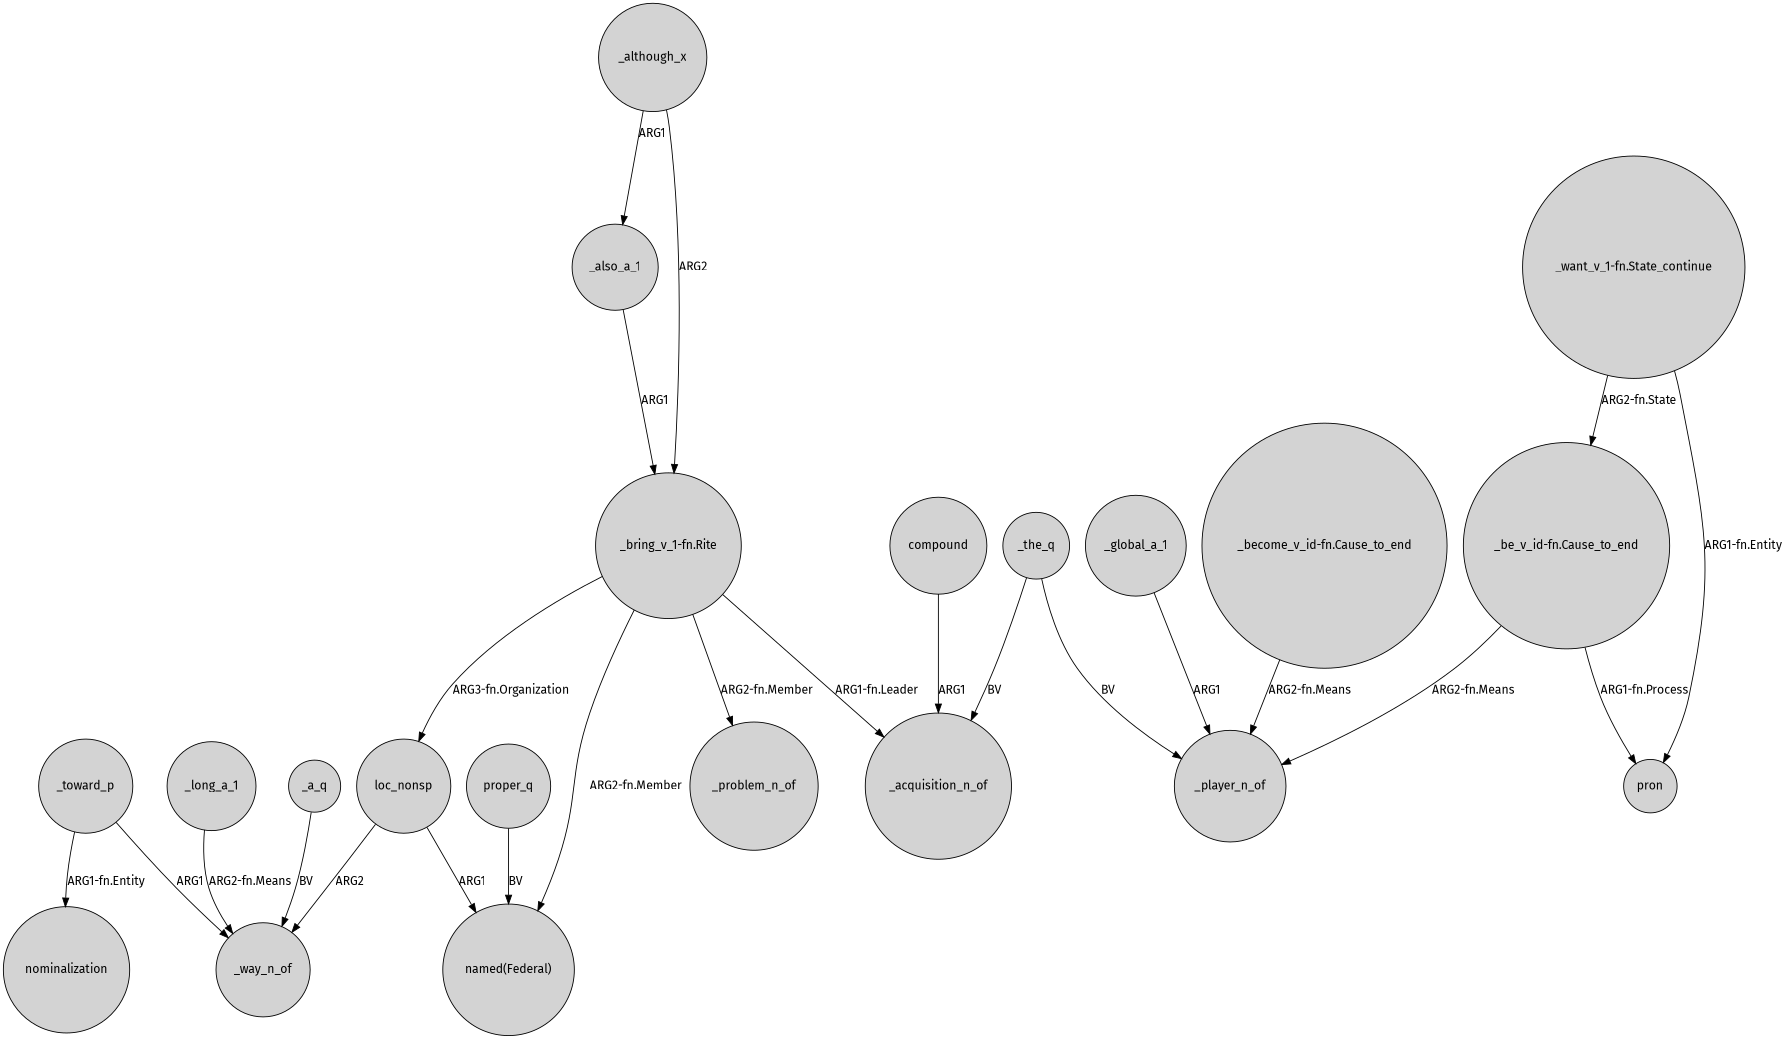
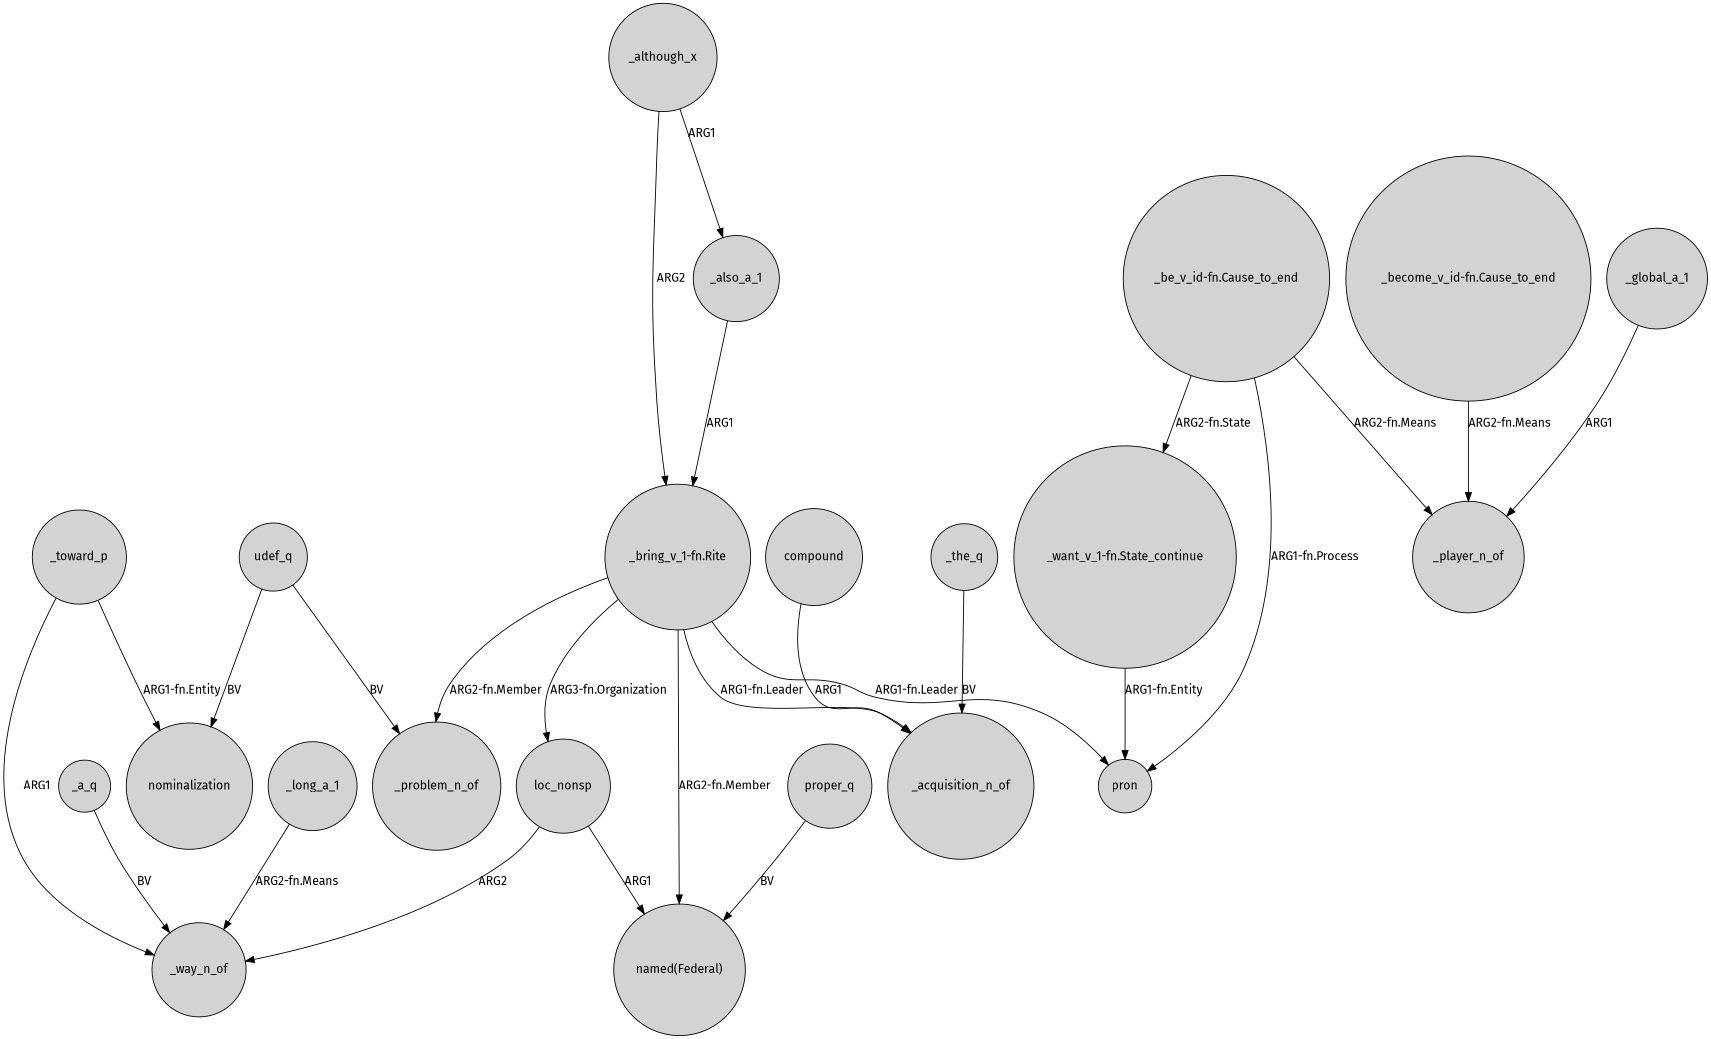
(1600, 406) -> (1179, 410)
none -> (273, 557)
(1087, 681) -> none
none -> (903, 702)
